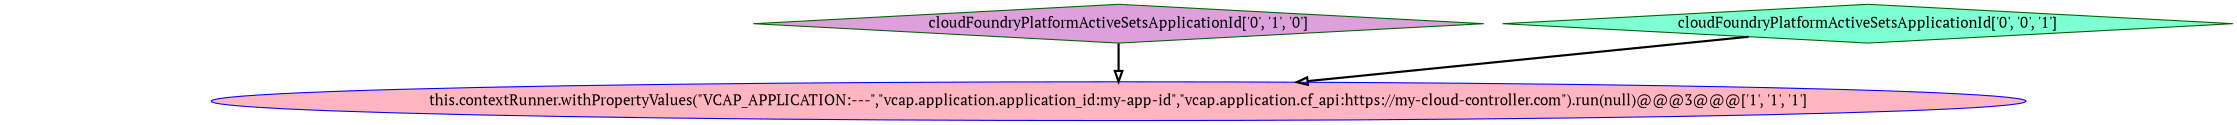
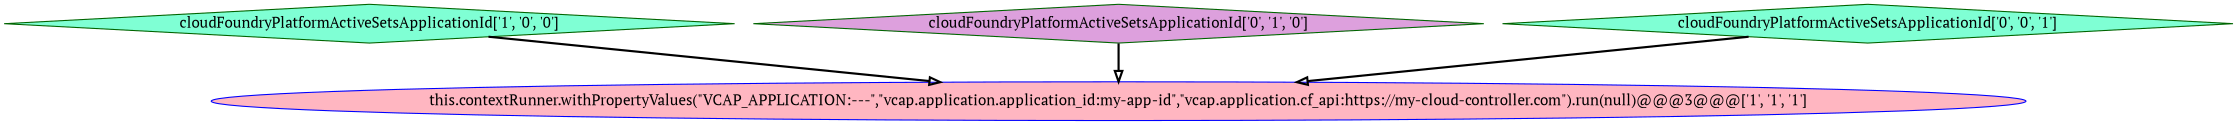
none -> (369, 24)
